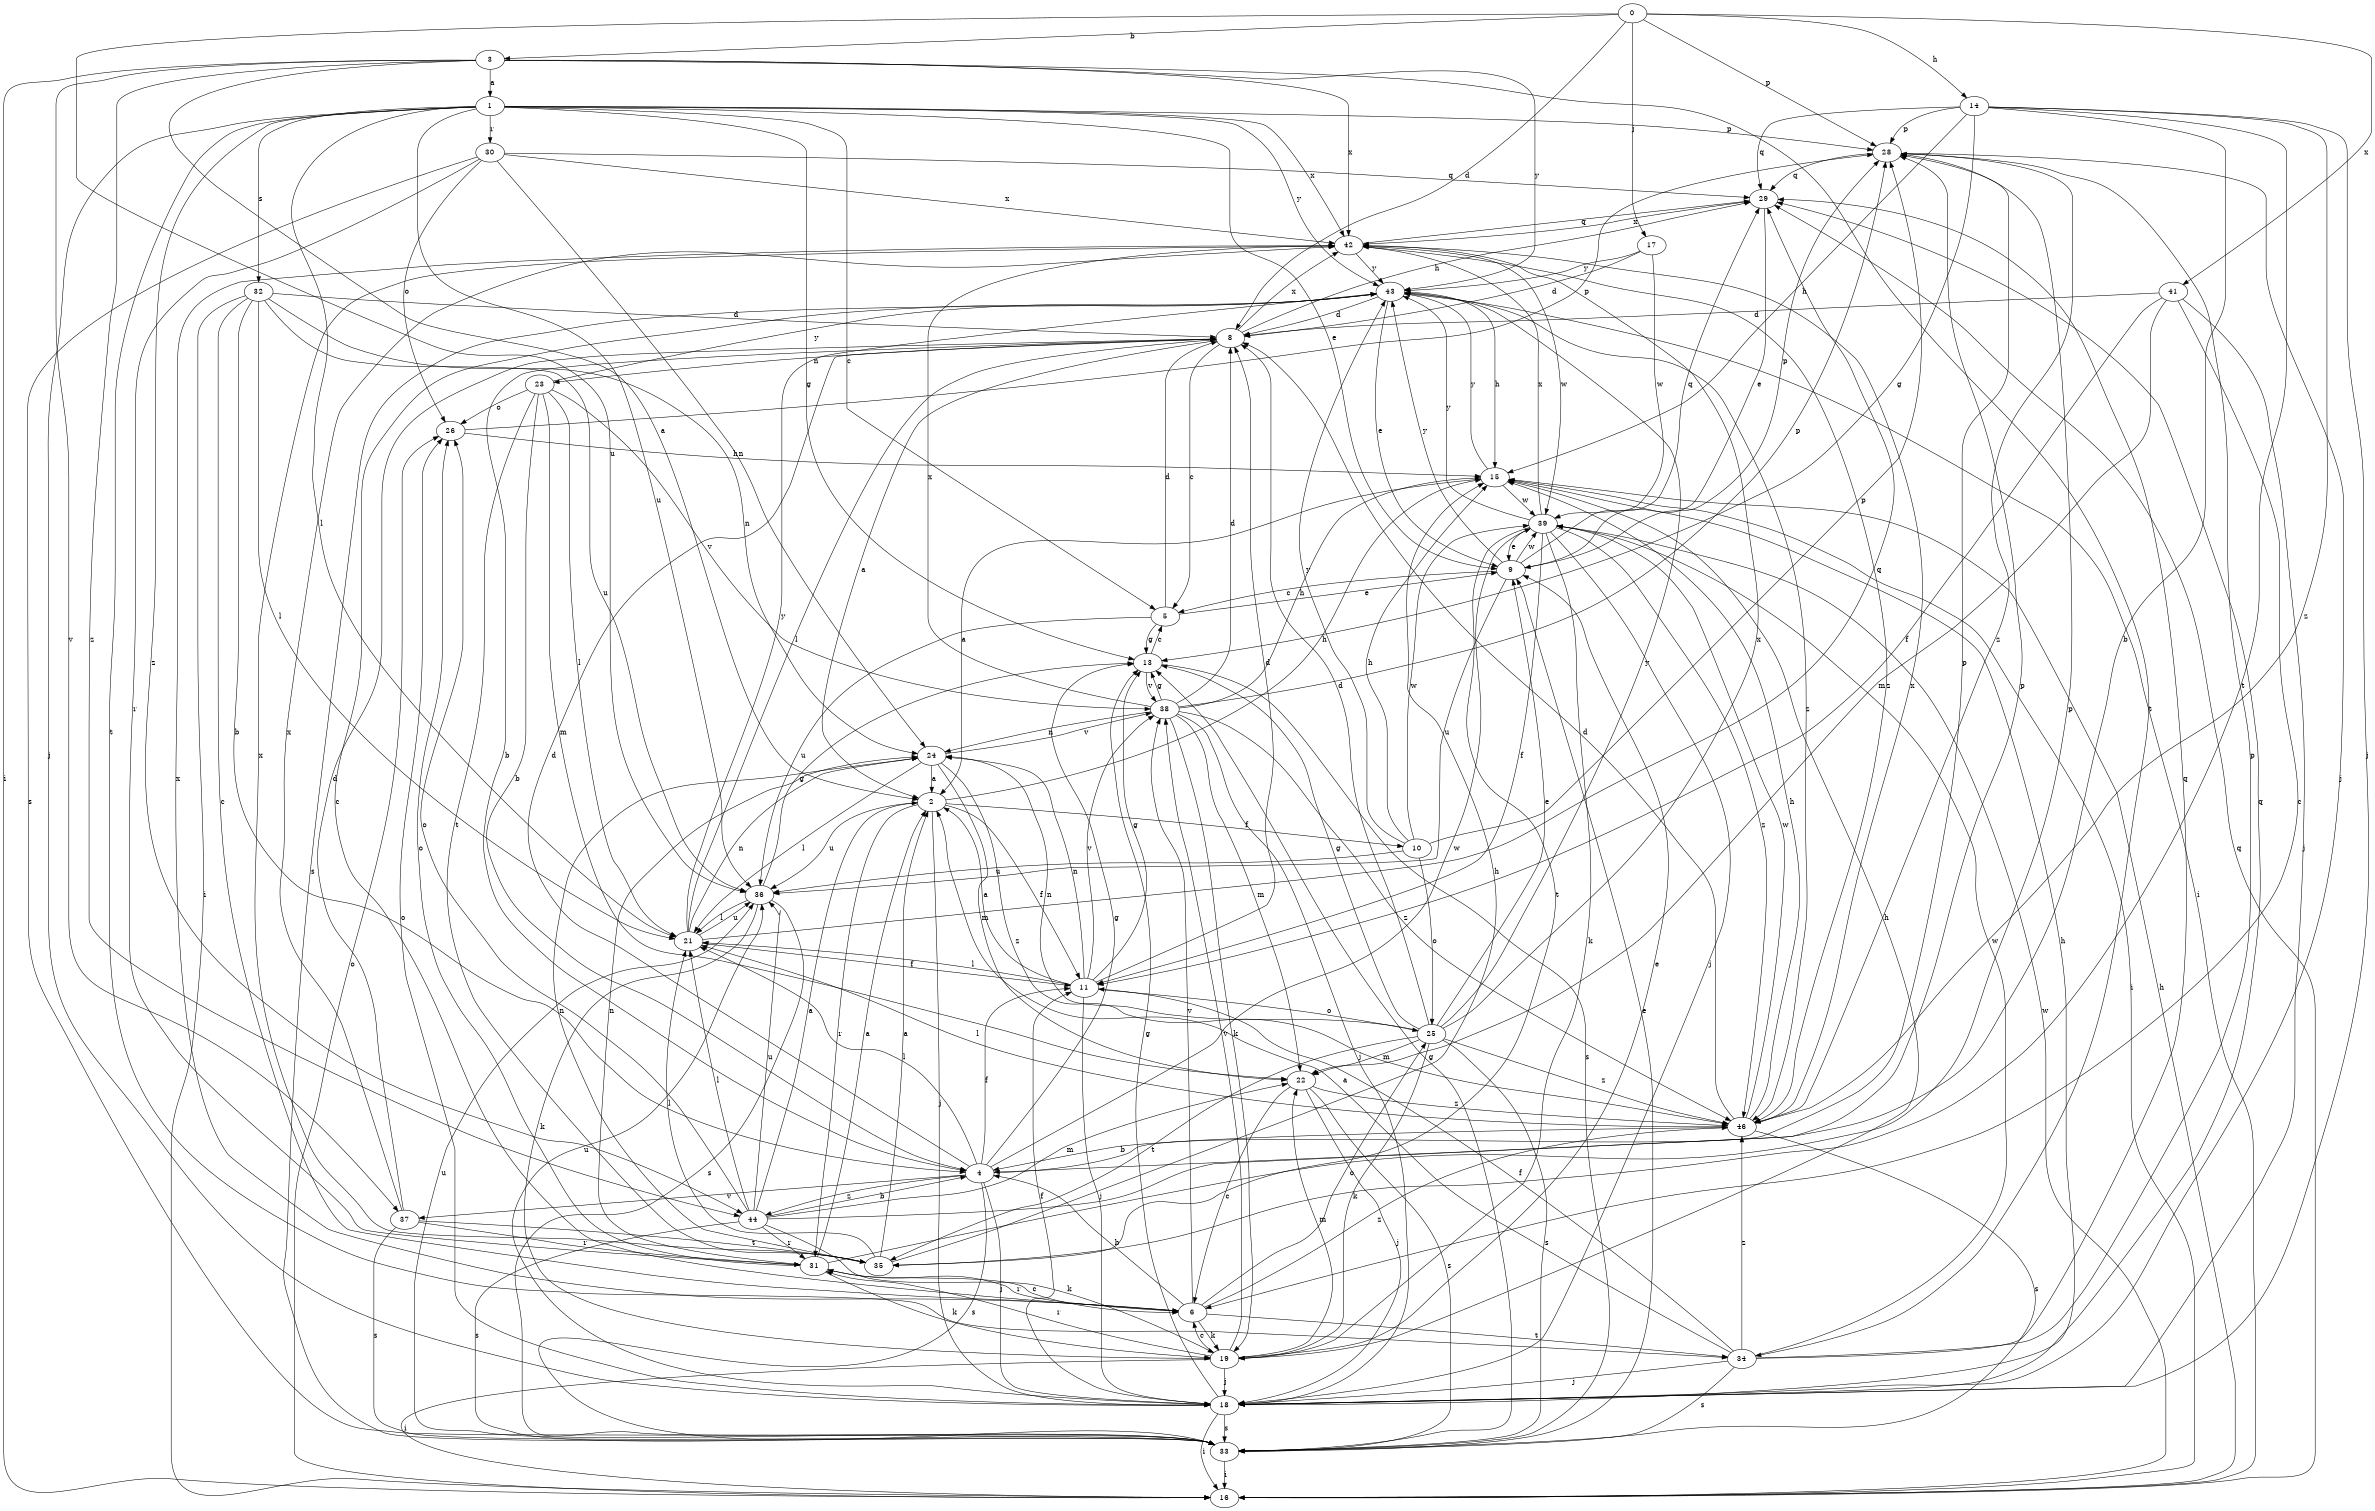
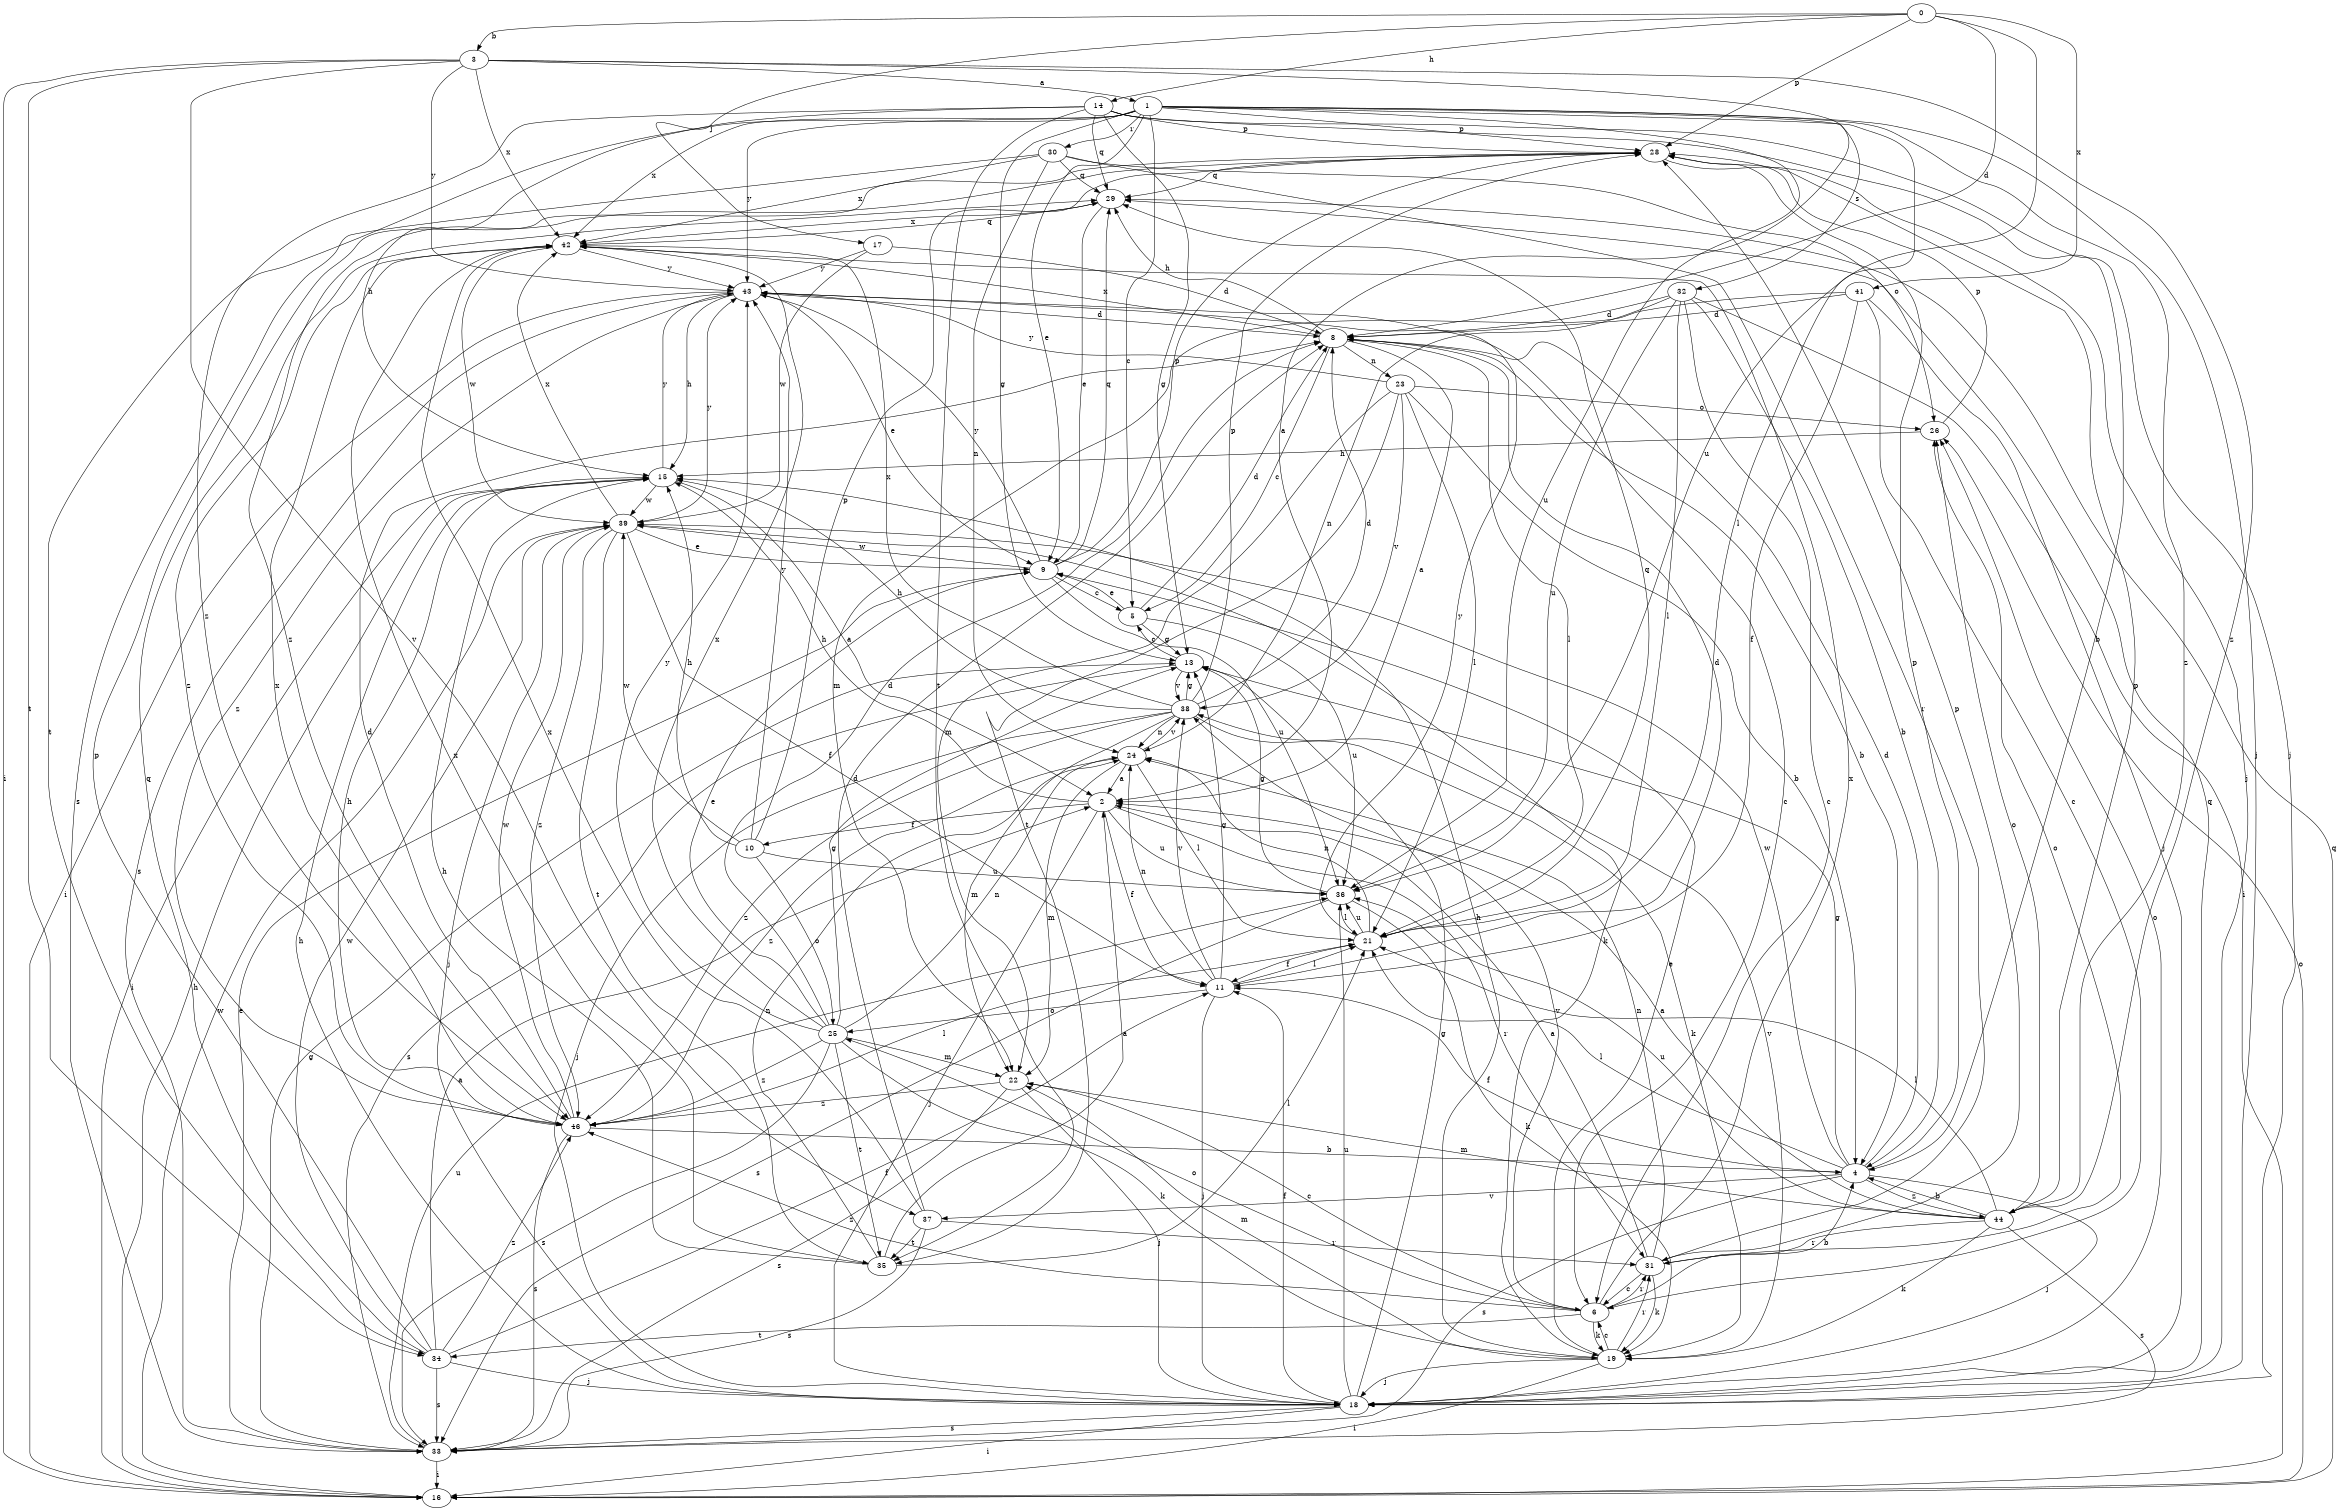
(847, 522) -> (1568, 626)
(985, 916) -> none
